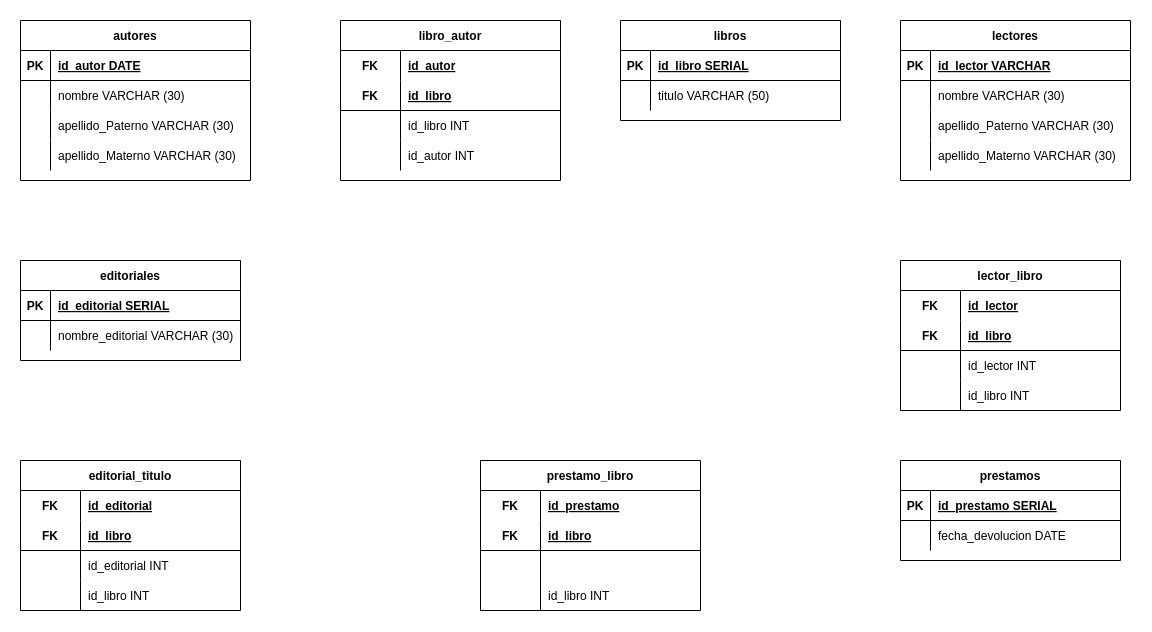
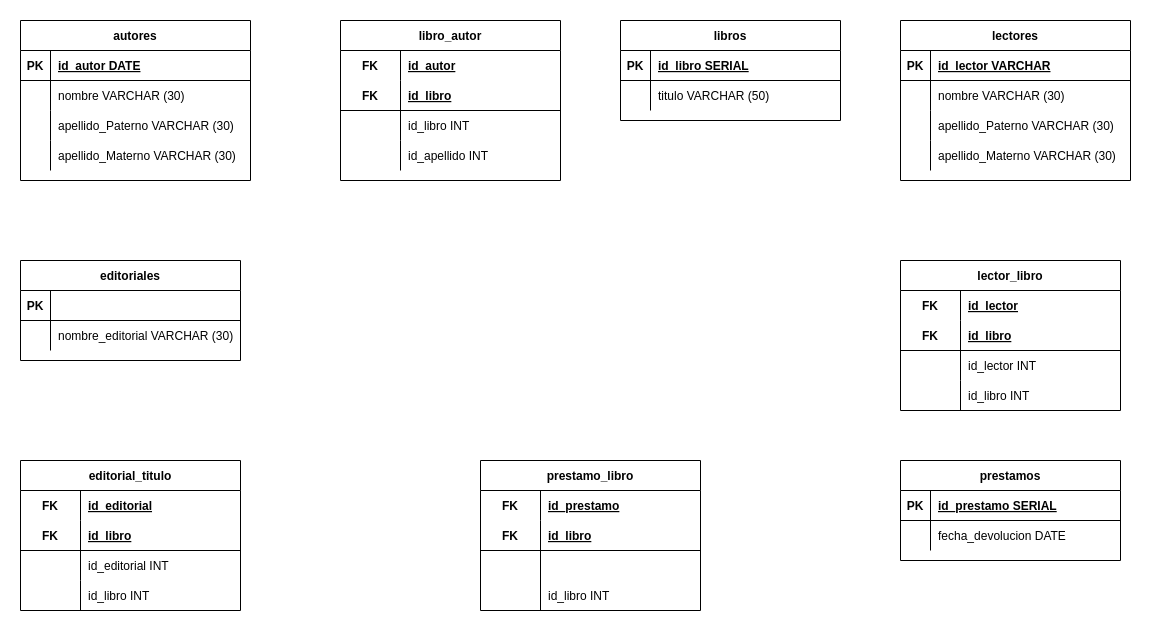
(445, 156) -> (451, 156)
(146, 306) -> none
